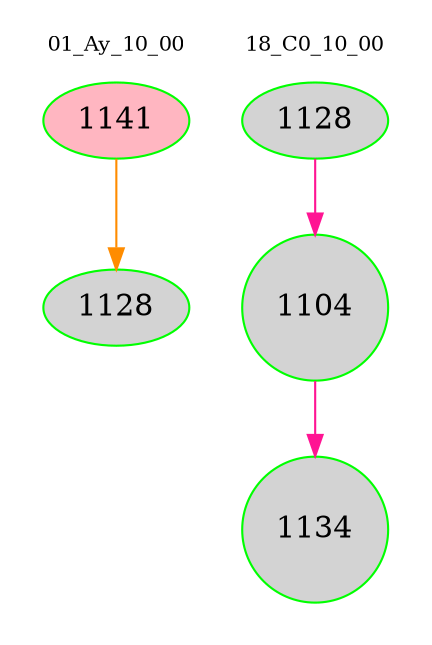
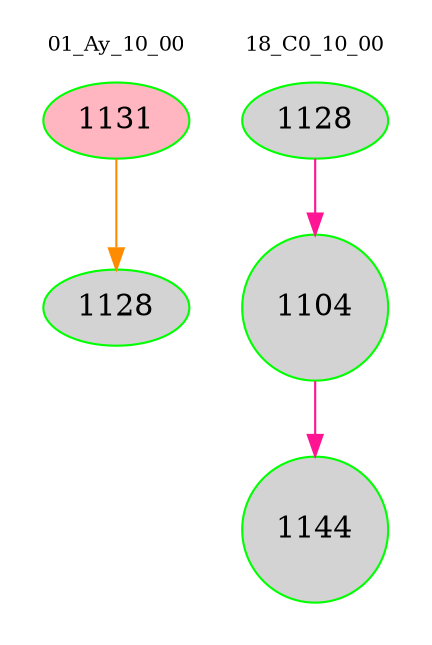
(116, 121) -> (116, 121)
(315, 530) -> (315, 530)
